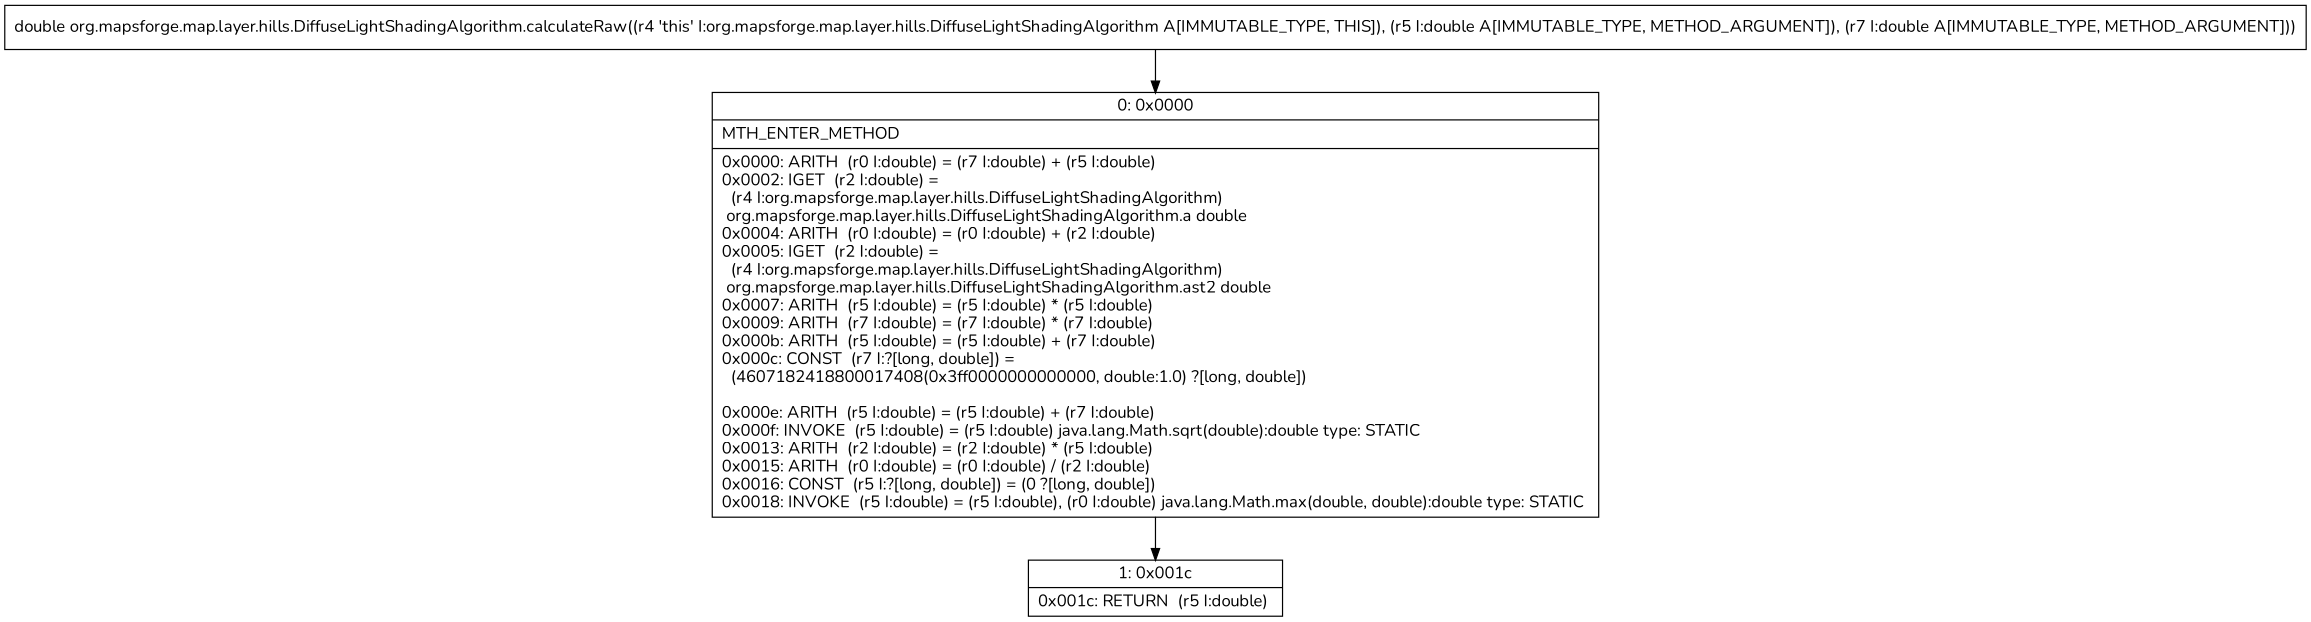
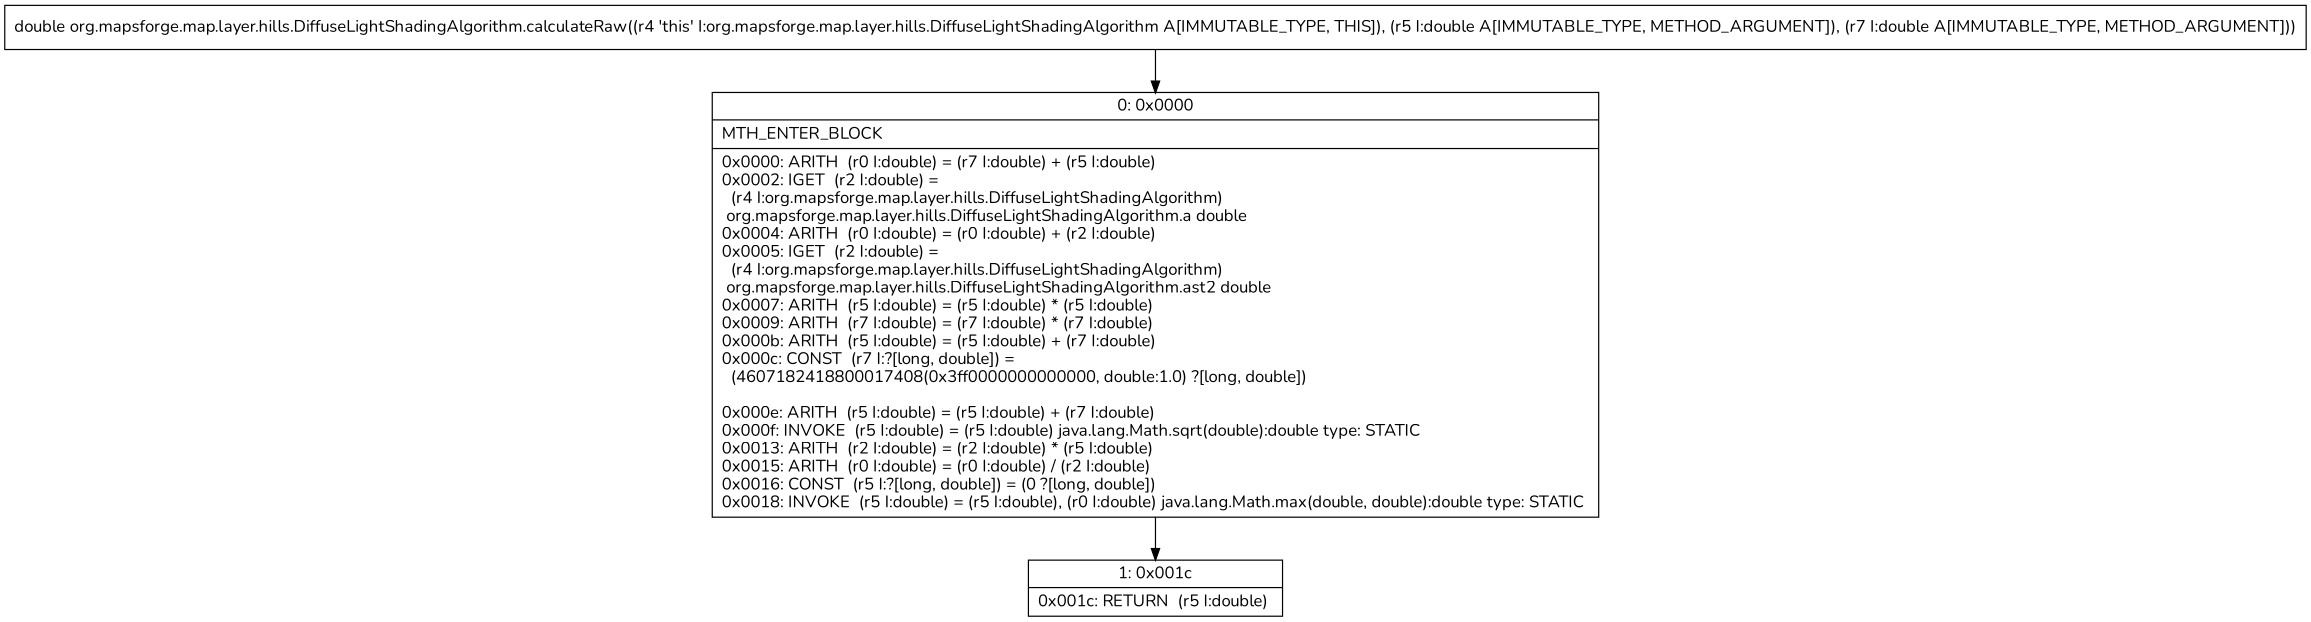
(811, 134) -> (803, 134)
